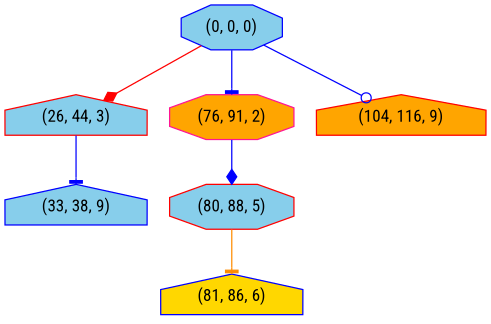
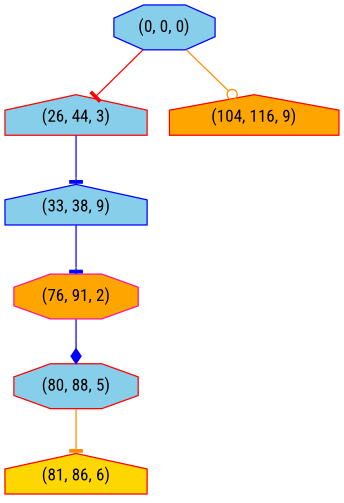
(159, 69) -> (121, 72)
(232, 69) -> (76, 246)
(313, 70) -> (207, 70)
(232, 297) -> (76, 476)
